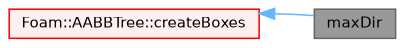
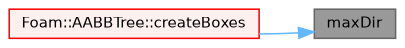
(294, 14) -> (279, 34)
